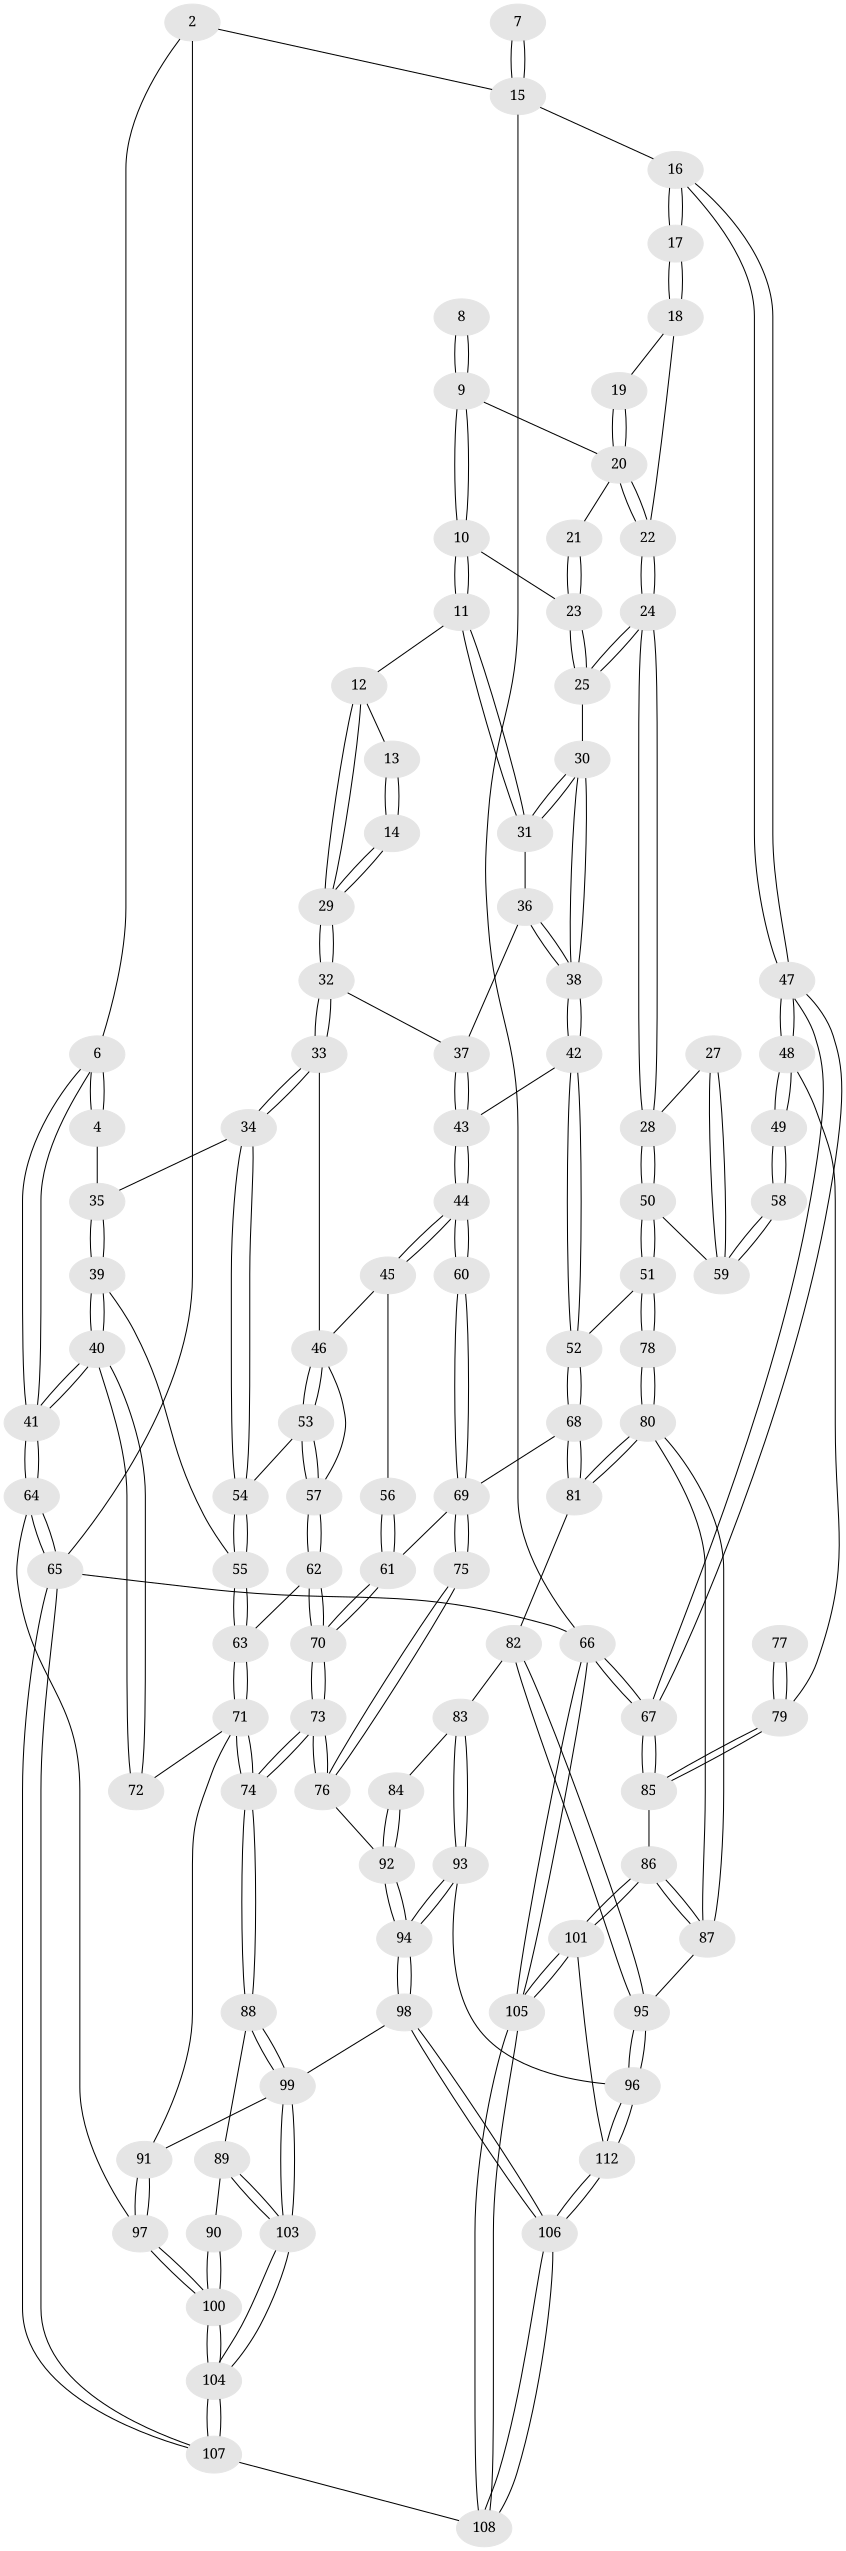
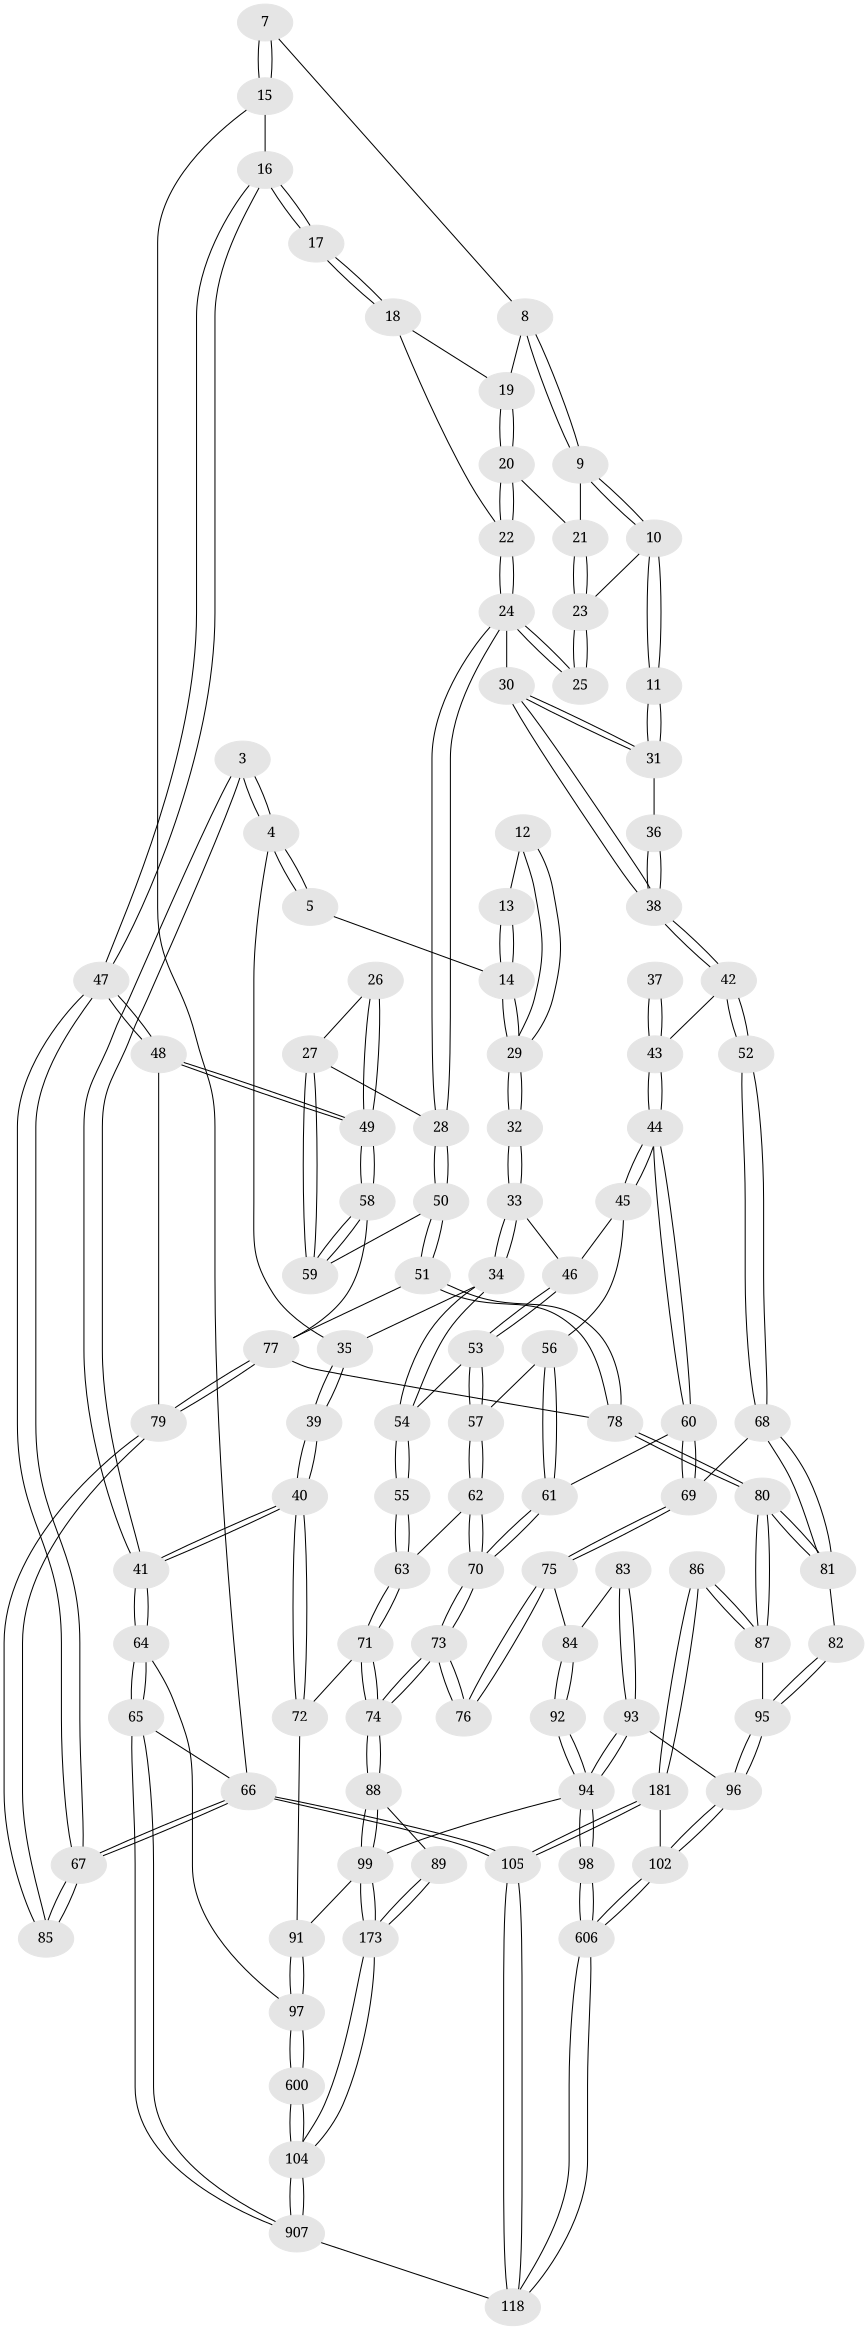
(192, 23) -> none
none -> (395, 170)
none -> (516, 354)
(541, 428) -> (580, 502)
(411, 649) -> none
(582, 723) -> (507, 649)
none -> (310, 907)
none -> (376, 981)
(490, 989) -> none
(394, 1017) -> none
(97, 1054) -> (243, 760)
none -> (349, 1291)
(611, 1312) -> (347, 1312)
none -> (447, 1393)
(169, 1423) -> none
(346, 1424) -> (513, 1386)
(425, 1533) -> (619, 1460)
none -> (560, 1607)
(487, 1681) -> none
(355, 1828) -> none
(649, 1828) -> none
(192, 1939) -> (298, 1828)
(576, 1939) -> (660, 1791)
(346, 2049) -> (473, 1823)
(607, 2160) -> (660, 1865)
(214, 2234) -> none
(288, 2234) -> (371, 1939)
(550, 2234) -> (587, 1939)
(214, 2307) -> (297, 2086)
(214, 2455) -> (297, 2234)
(484, 2528) -> (513, 2307)
